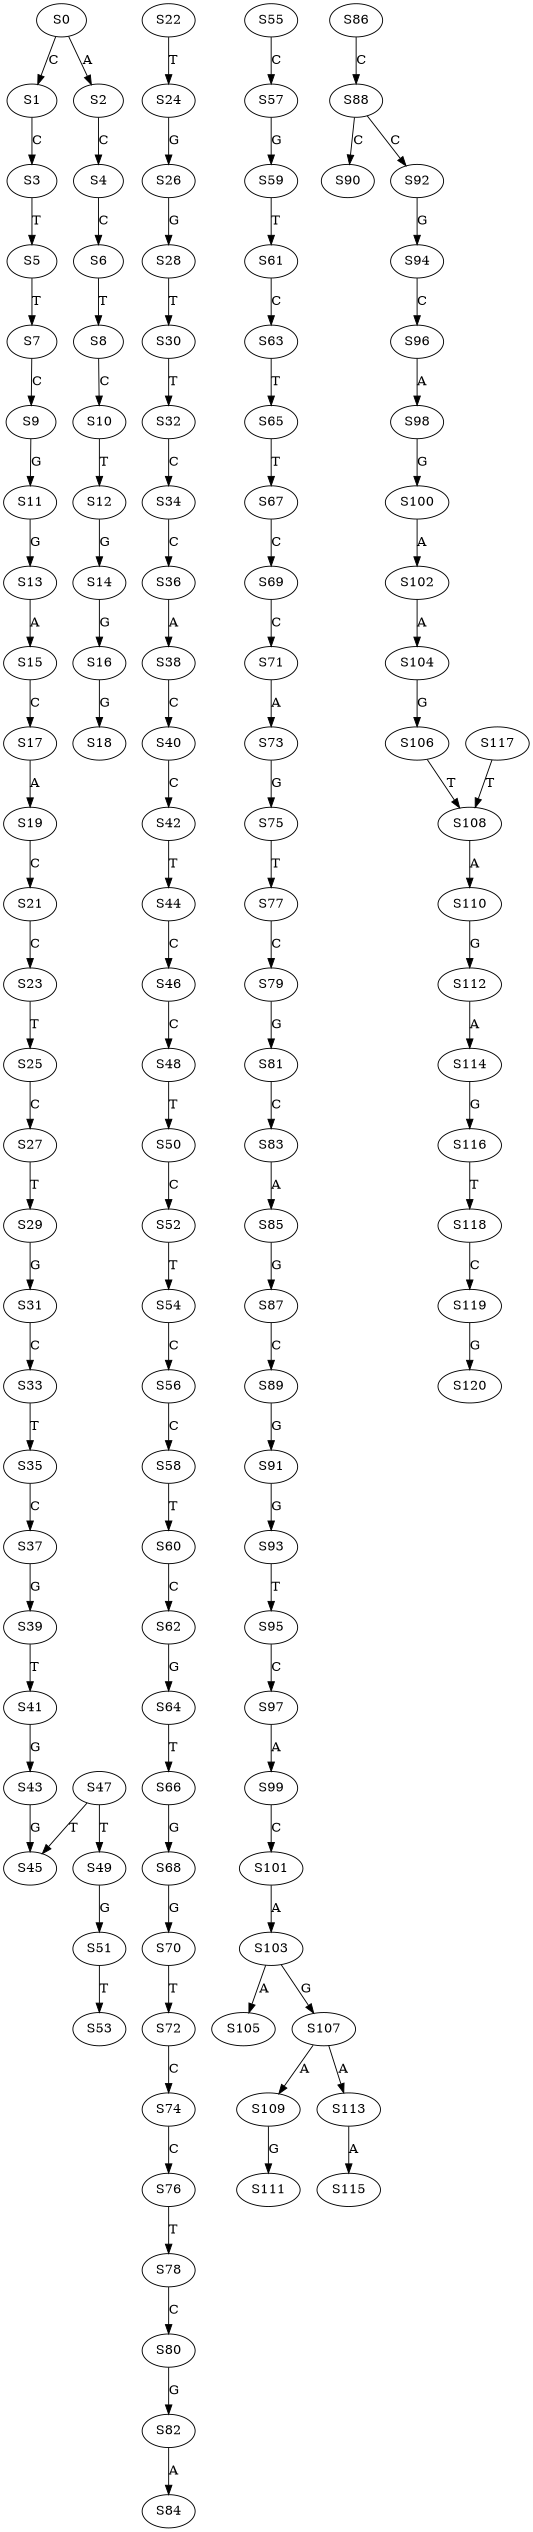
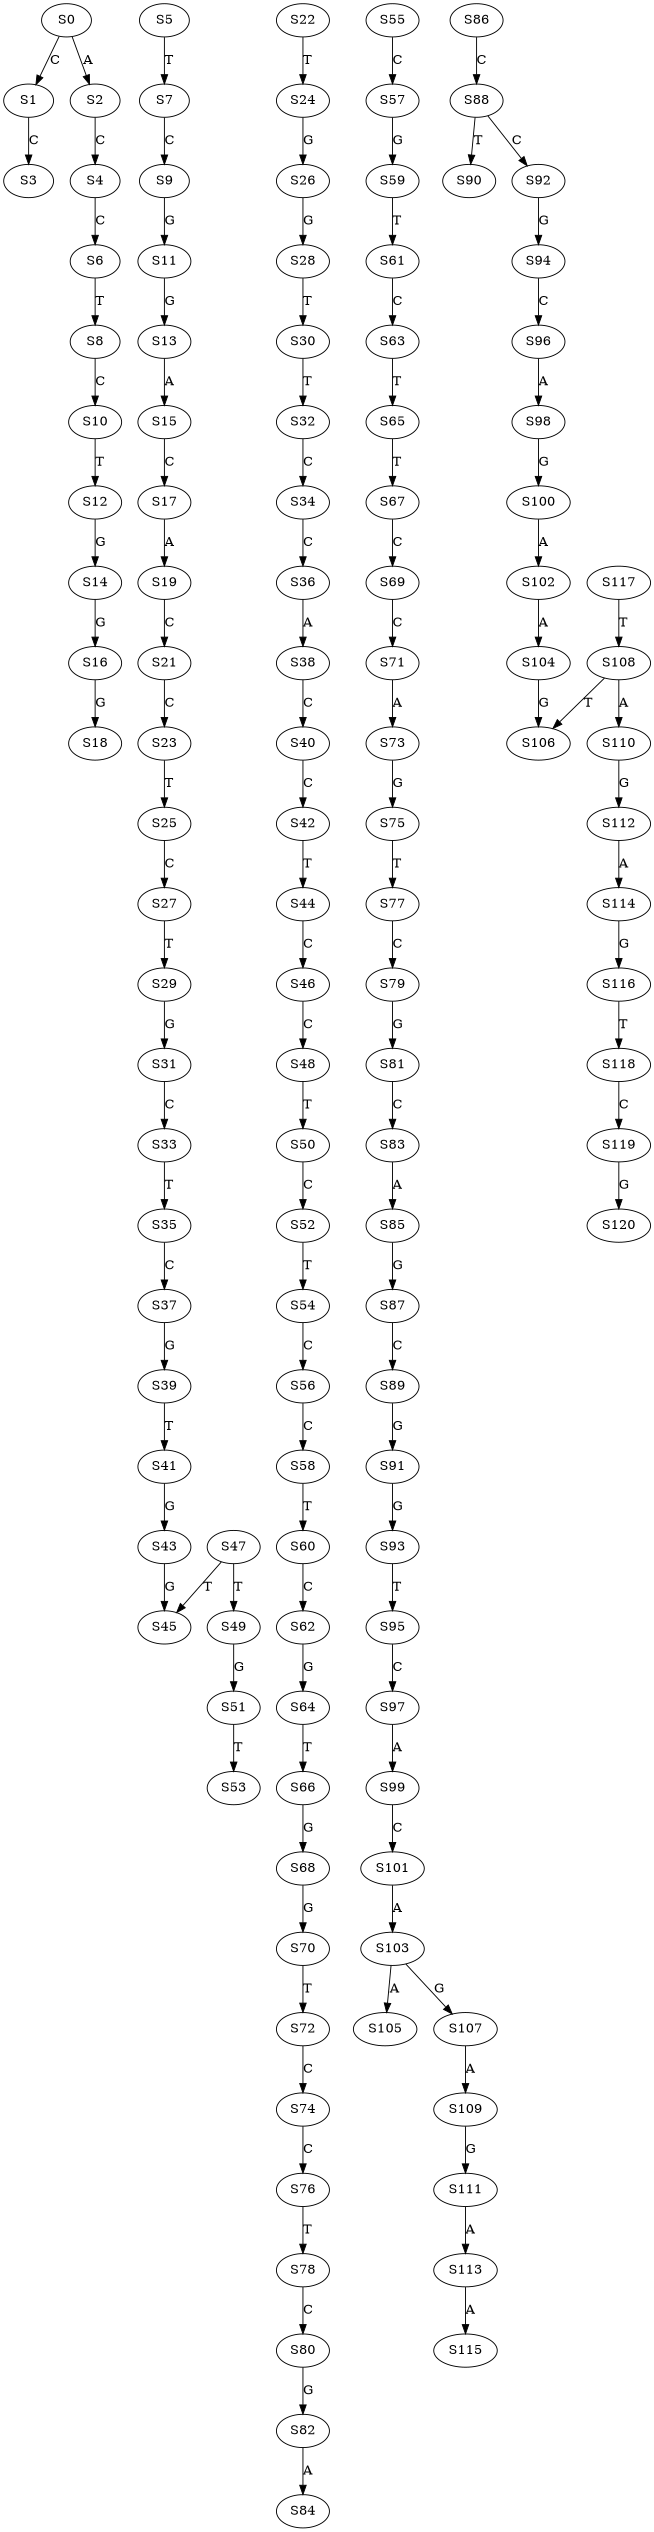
(358, 141) -> (478, 141)
(32, 217) -> none
(441, 780) -> (582, 700)
(335, 2065) -> (466, 2225)
